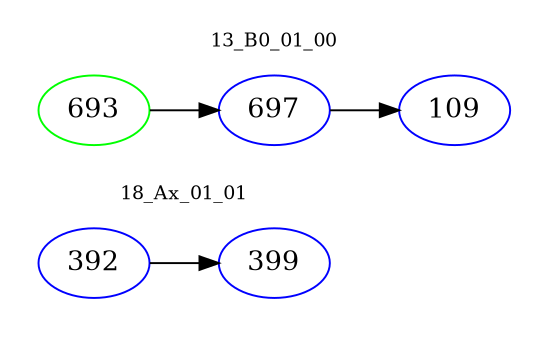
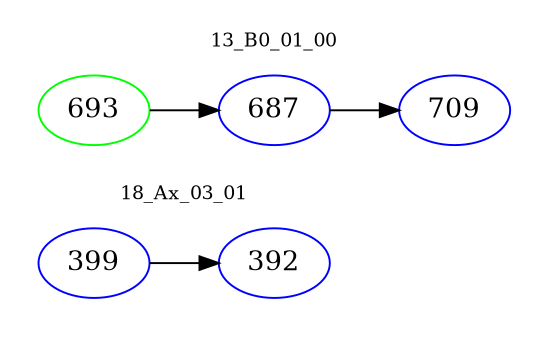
(274, 110) -> (274, 110)
(455, 110) -> (455, 110)
(184, 194) -> (184, 194)
(175, 263) -> (175, 263)
